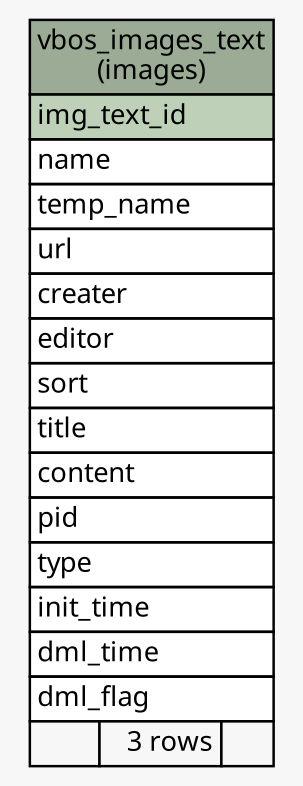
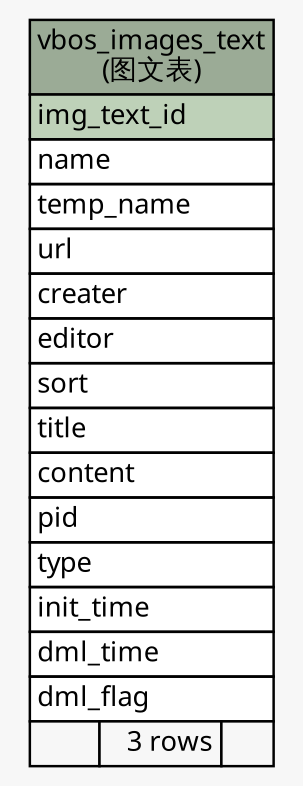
(152, 71) -> (152, 71)
